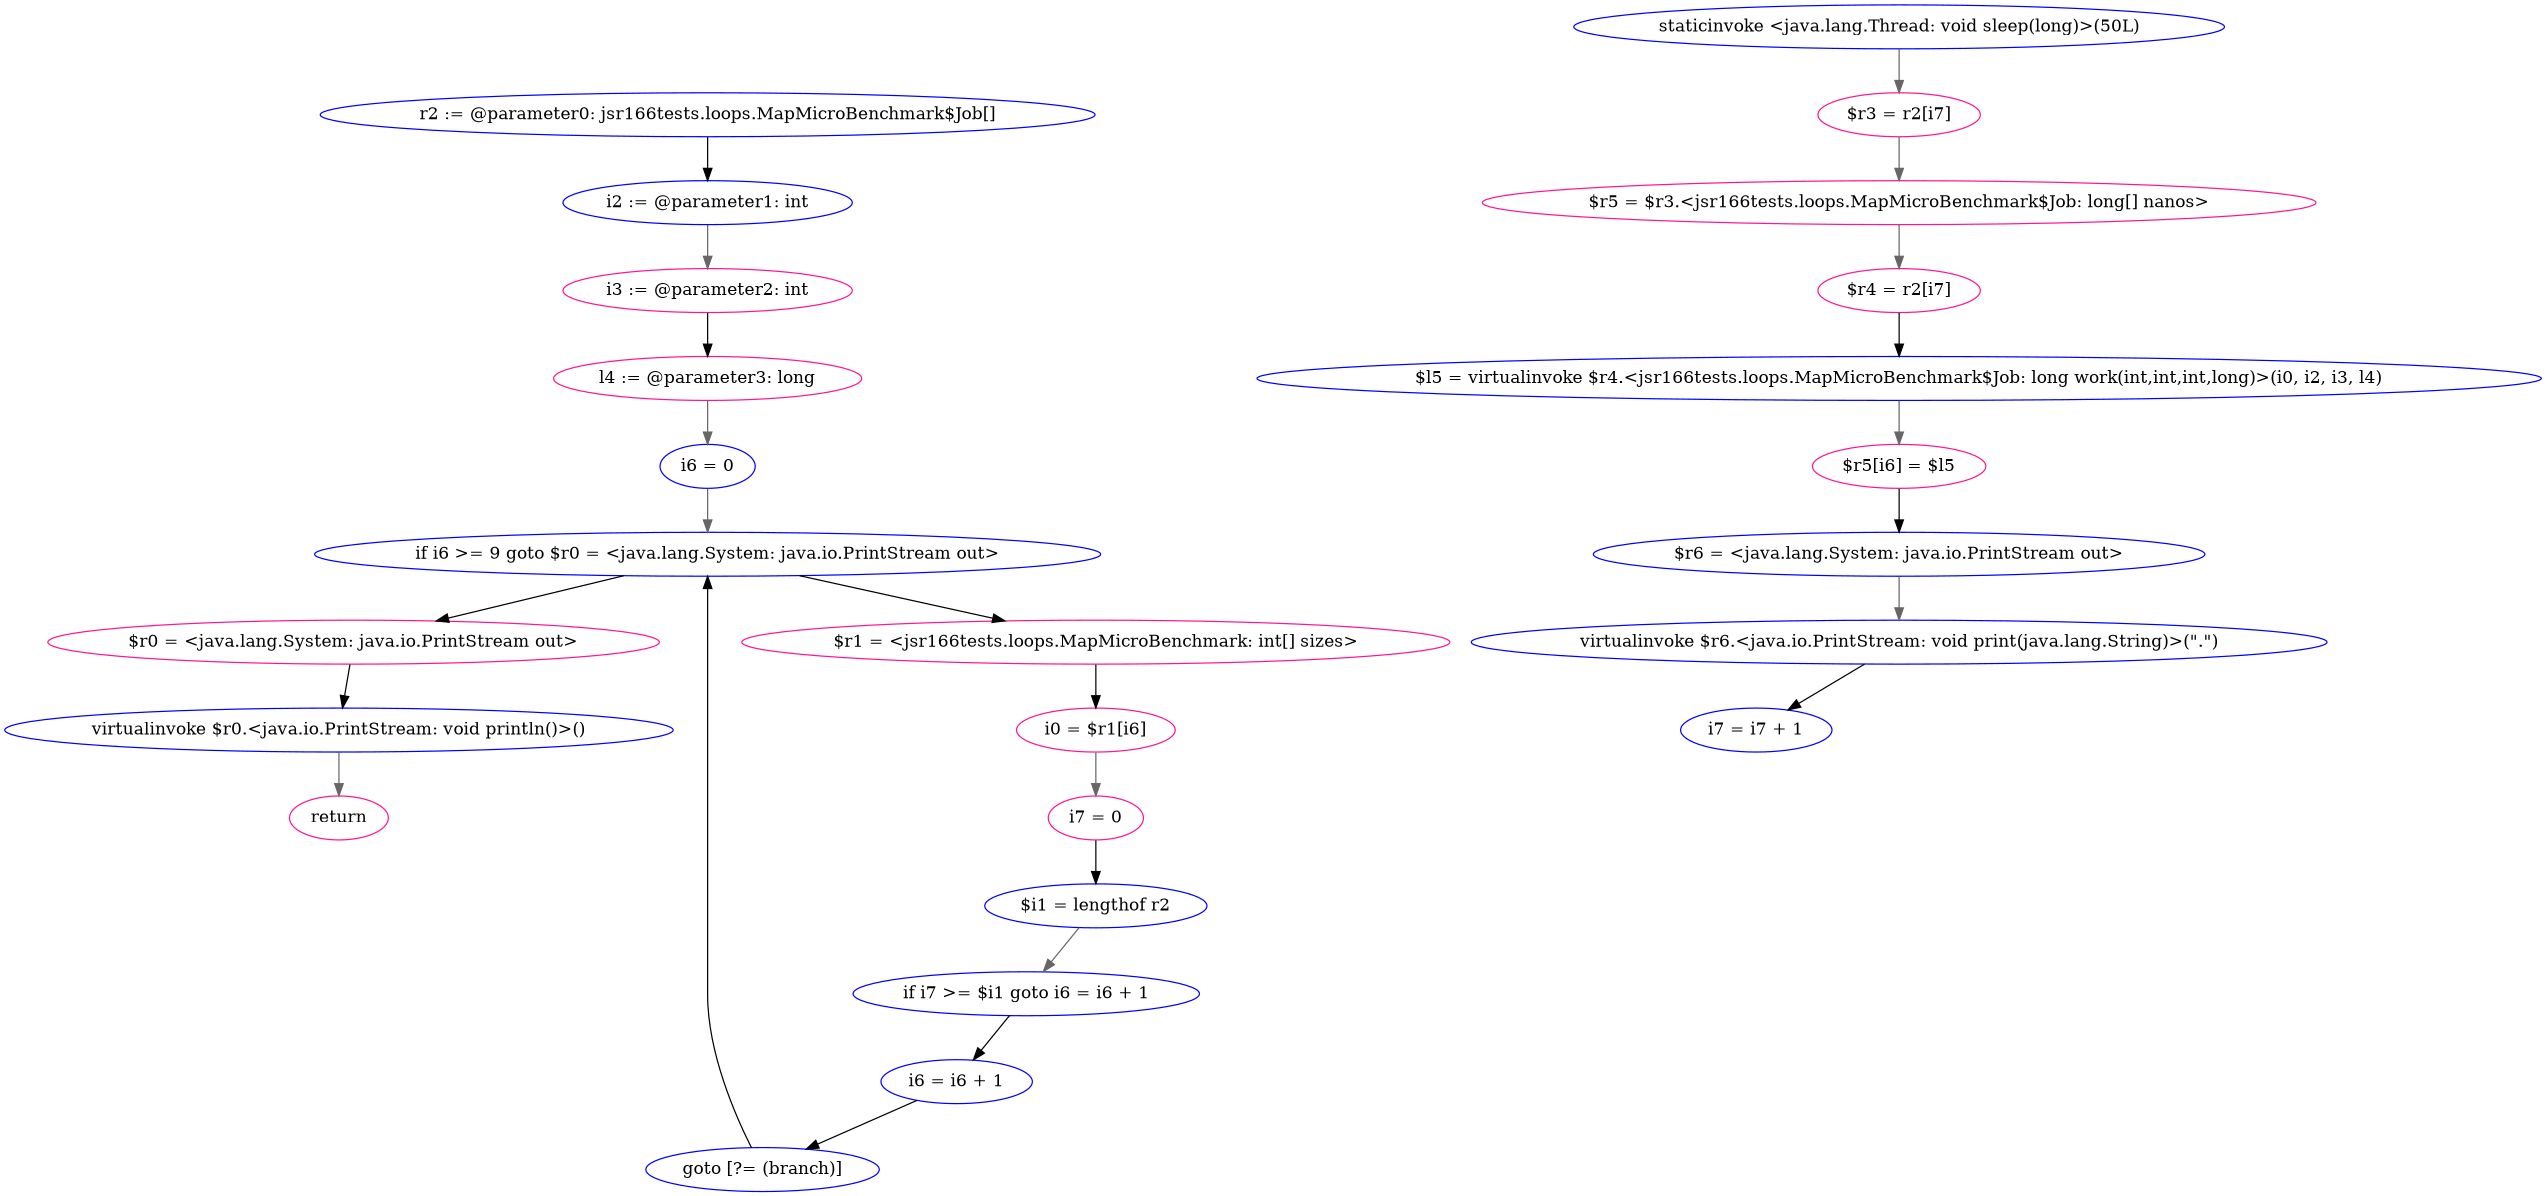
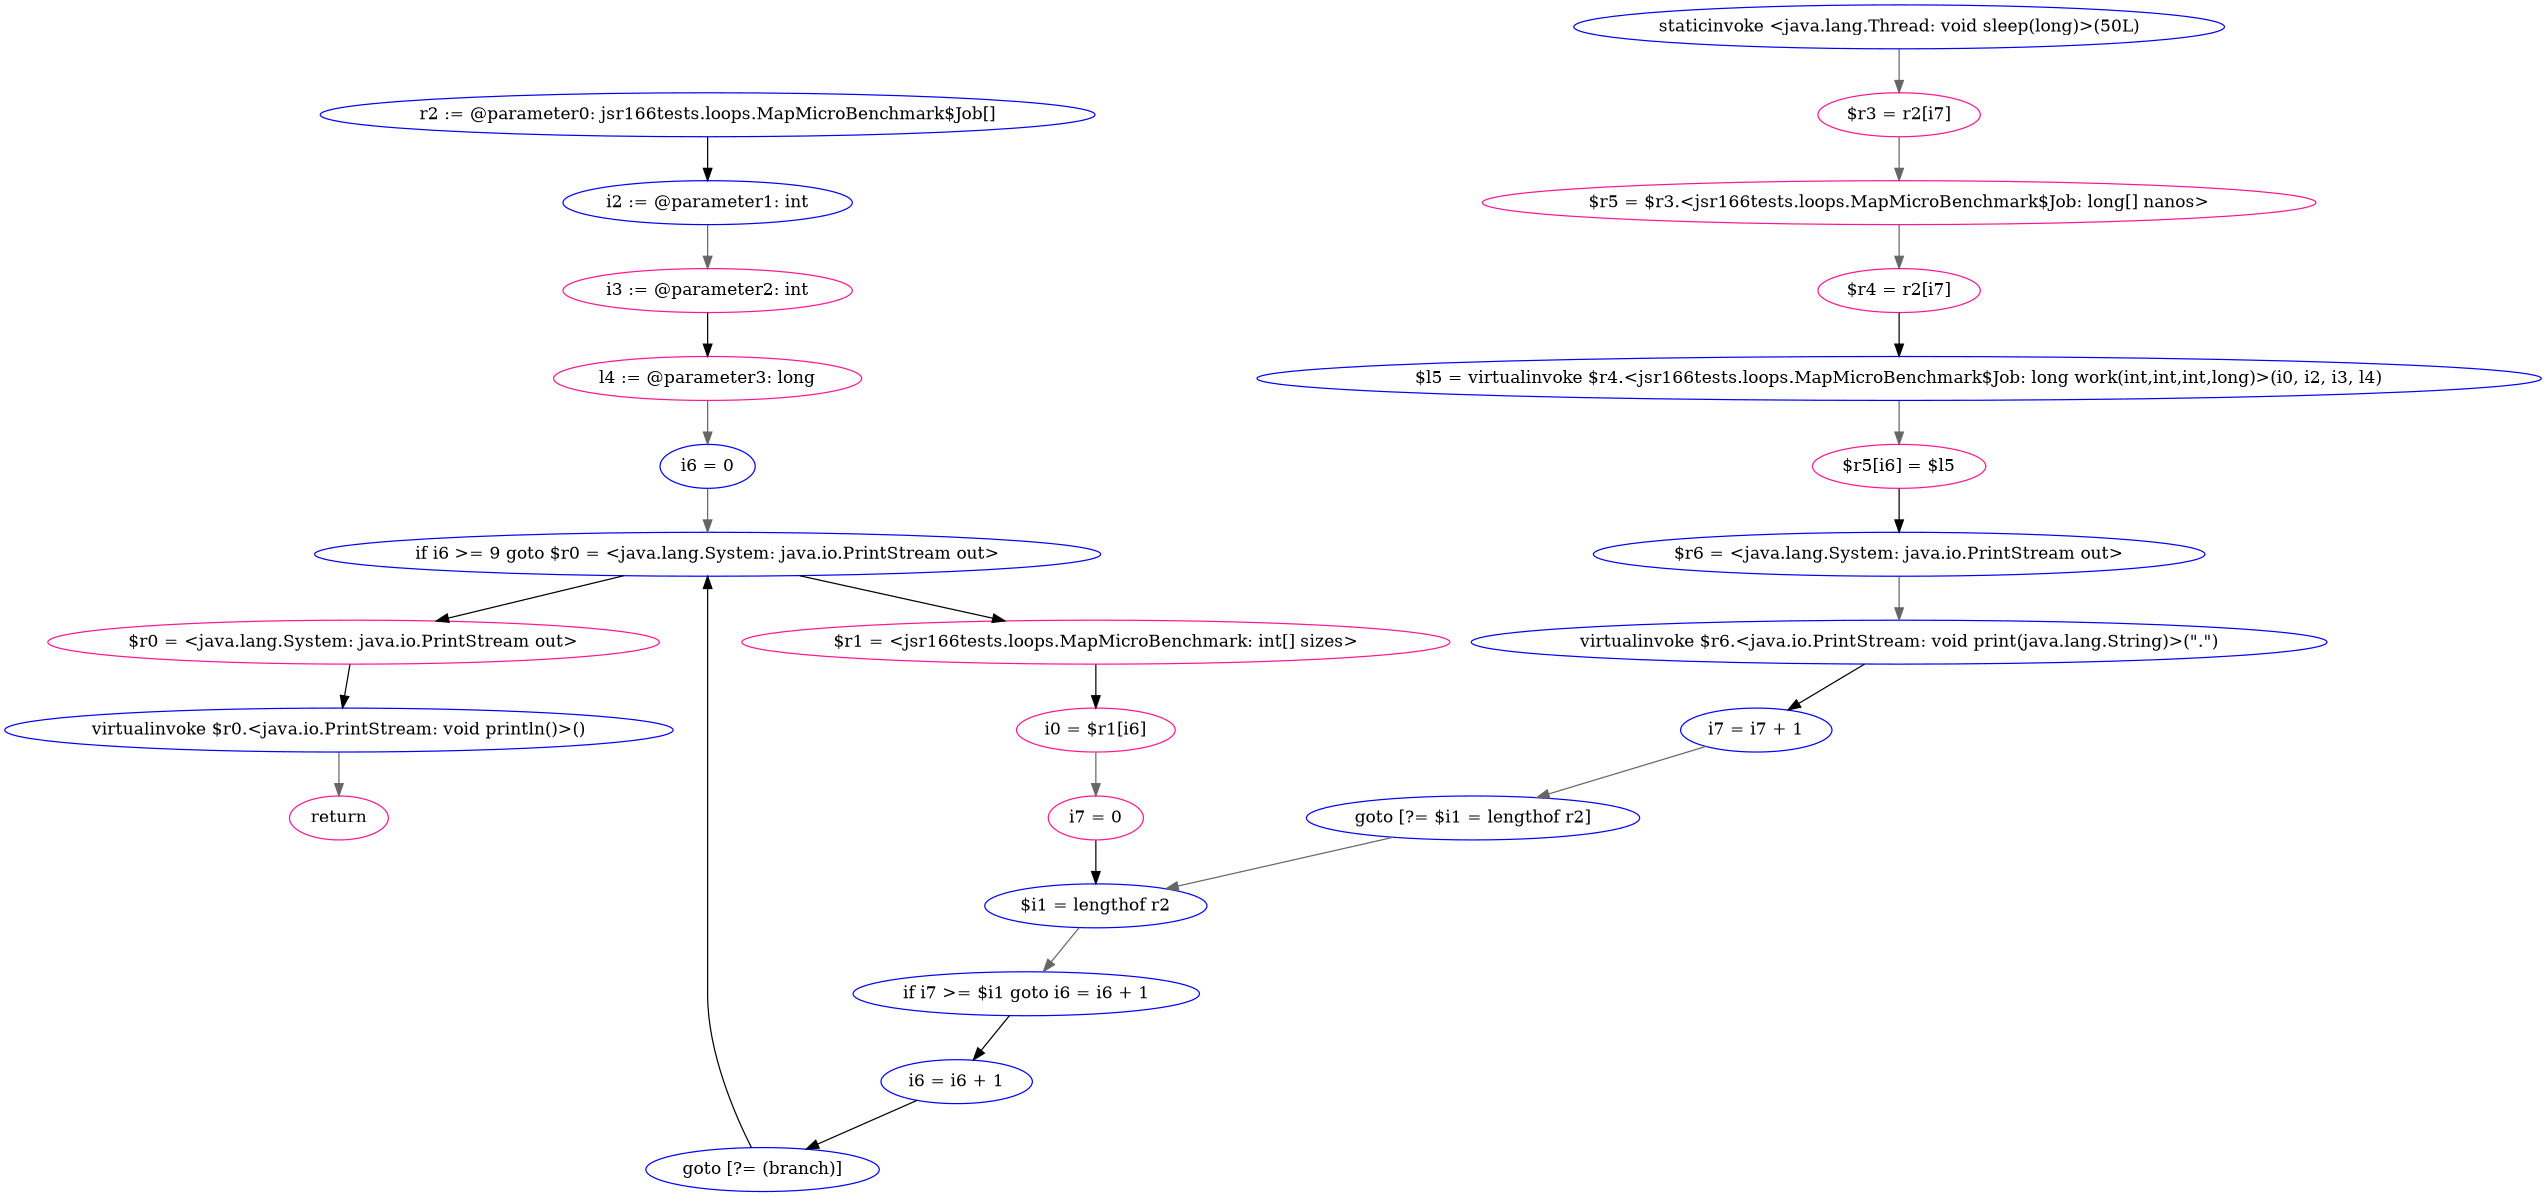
none -> (1473, 818)
